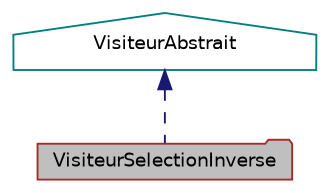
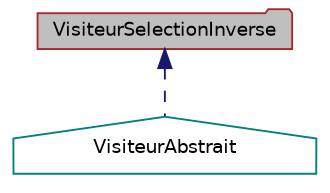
(165, 116) -> (165, 92)
